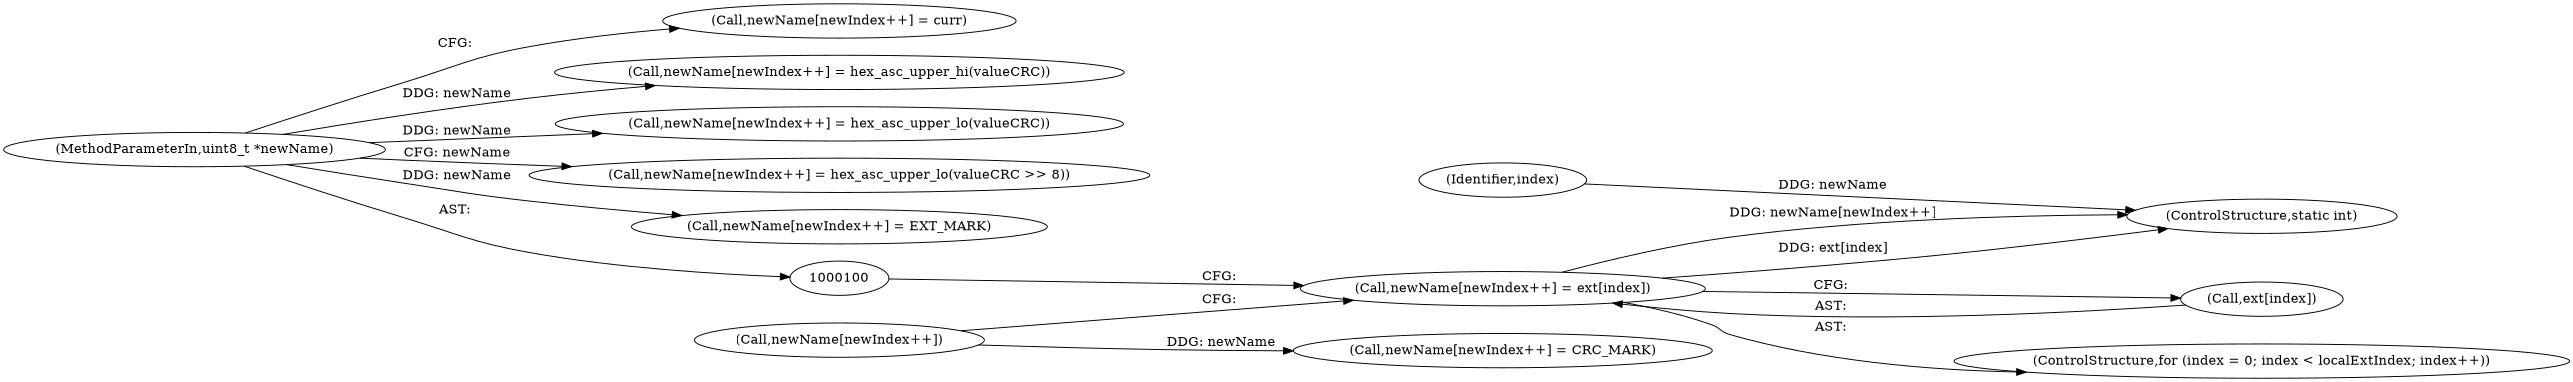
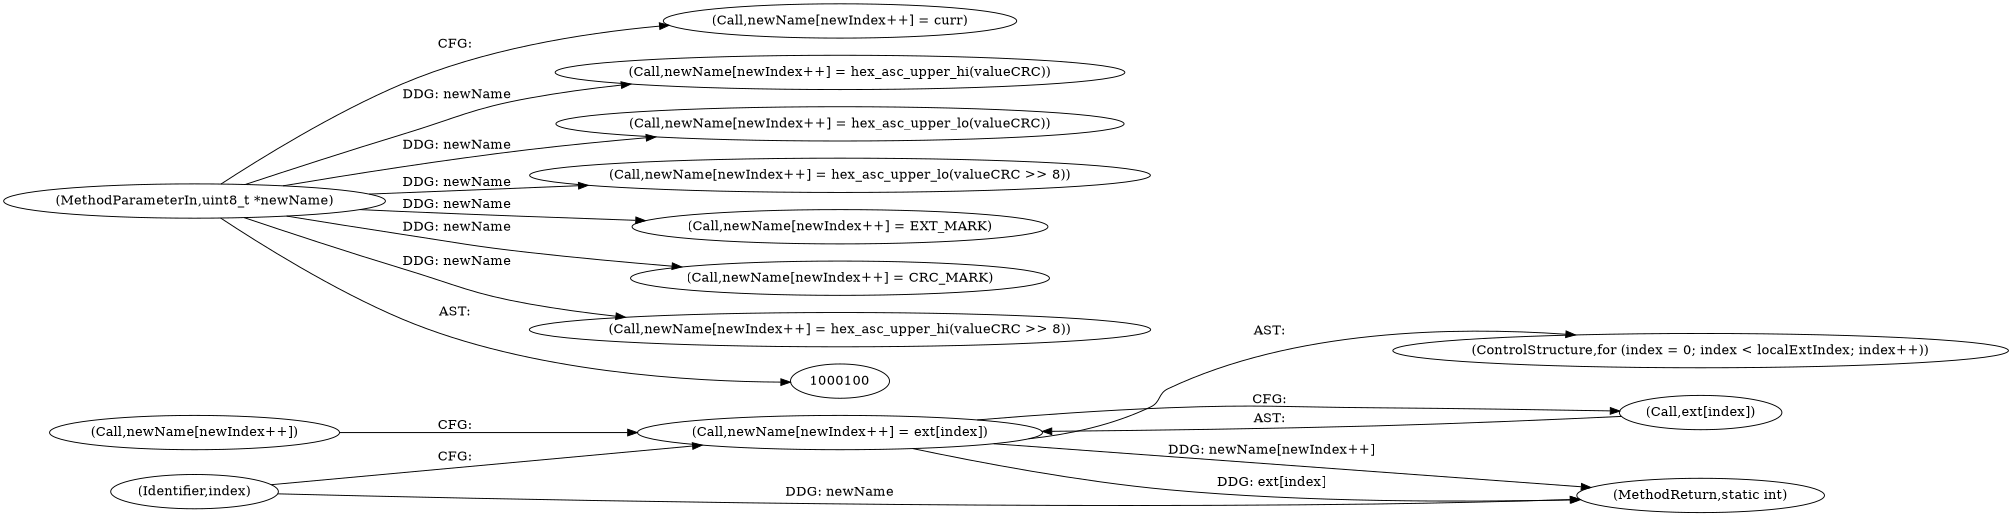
(457, 153) -> (457, 182)
(2262, 216) -> (1701, 495)
(1091, 282) -> (482, 465)
none -> (840, 330)
(1131, 349) -> (479, 246)
